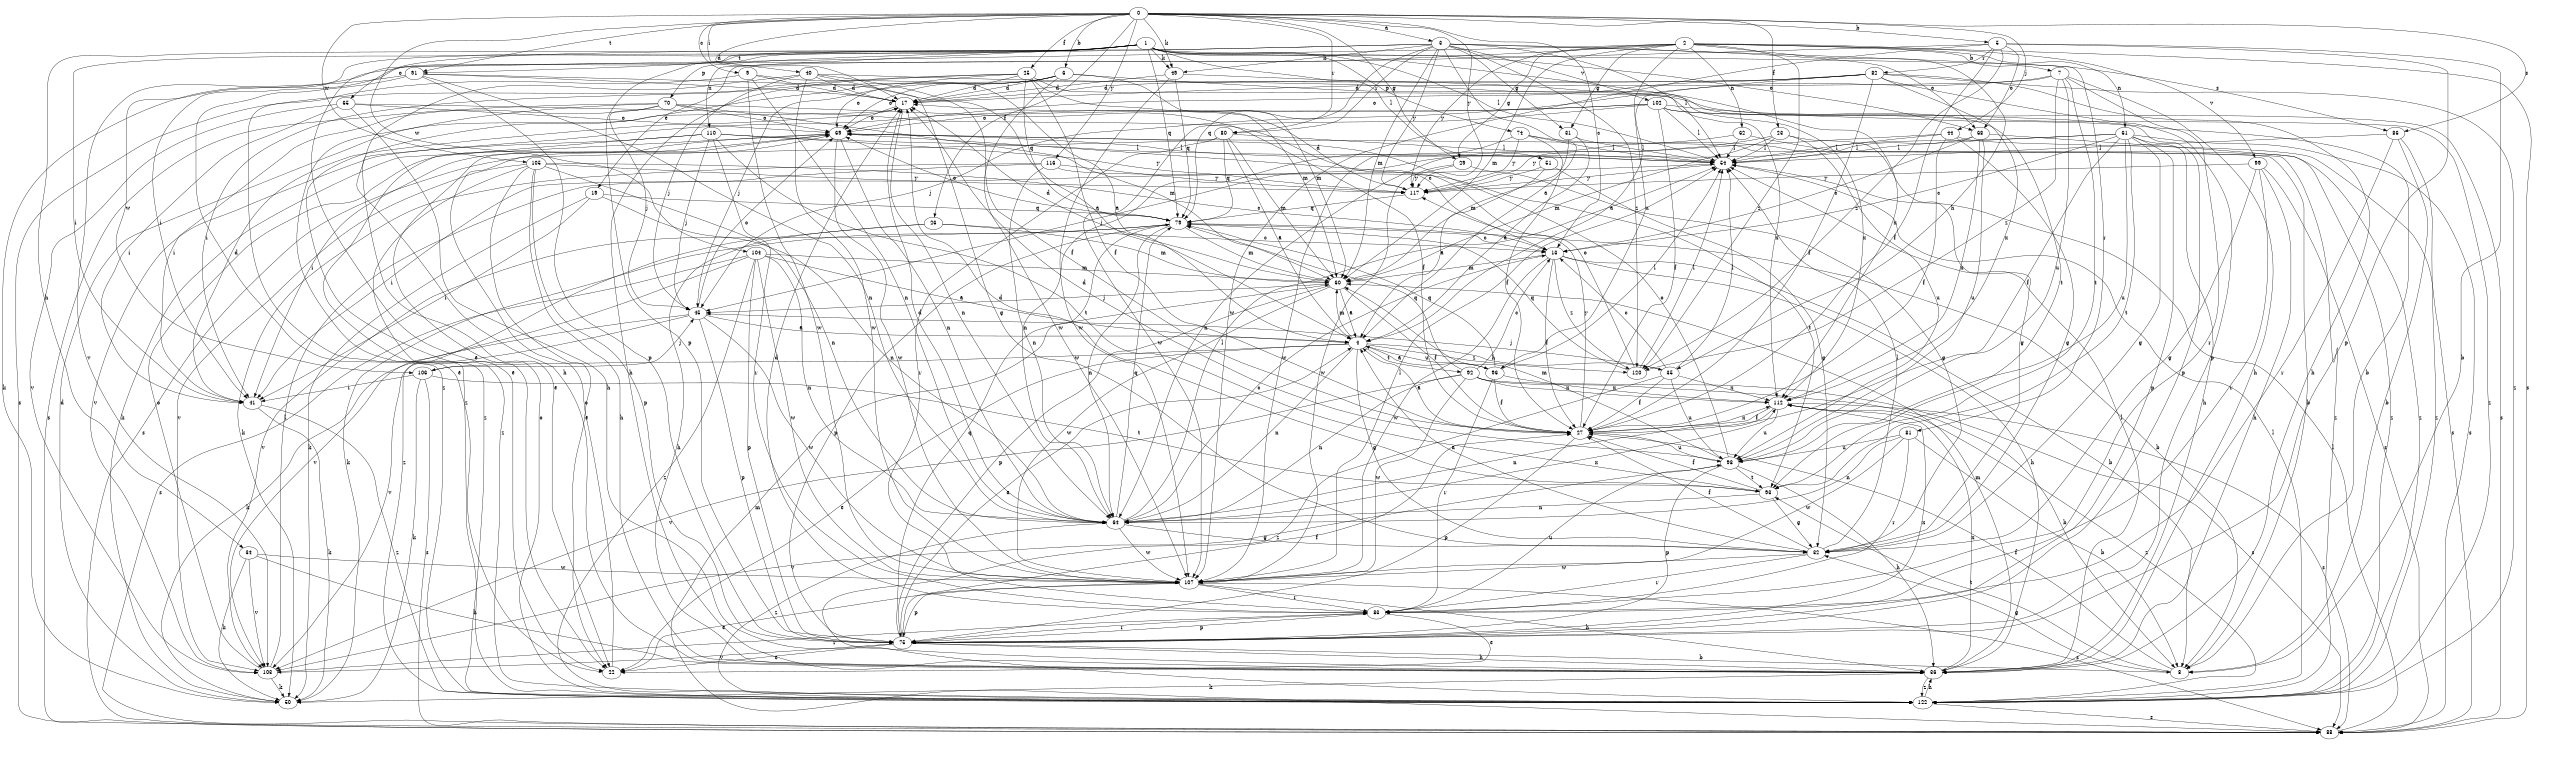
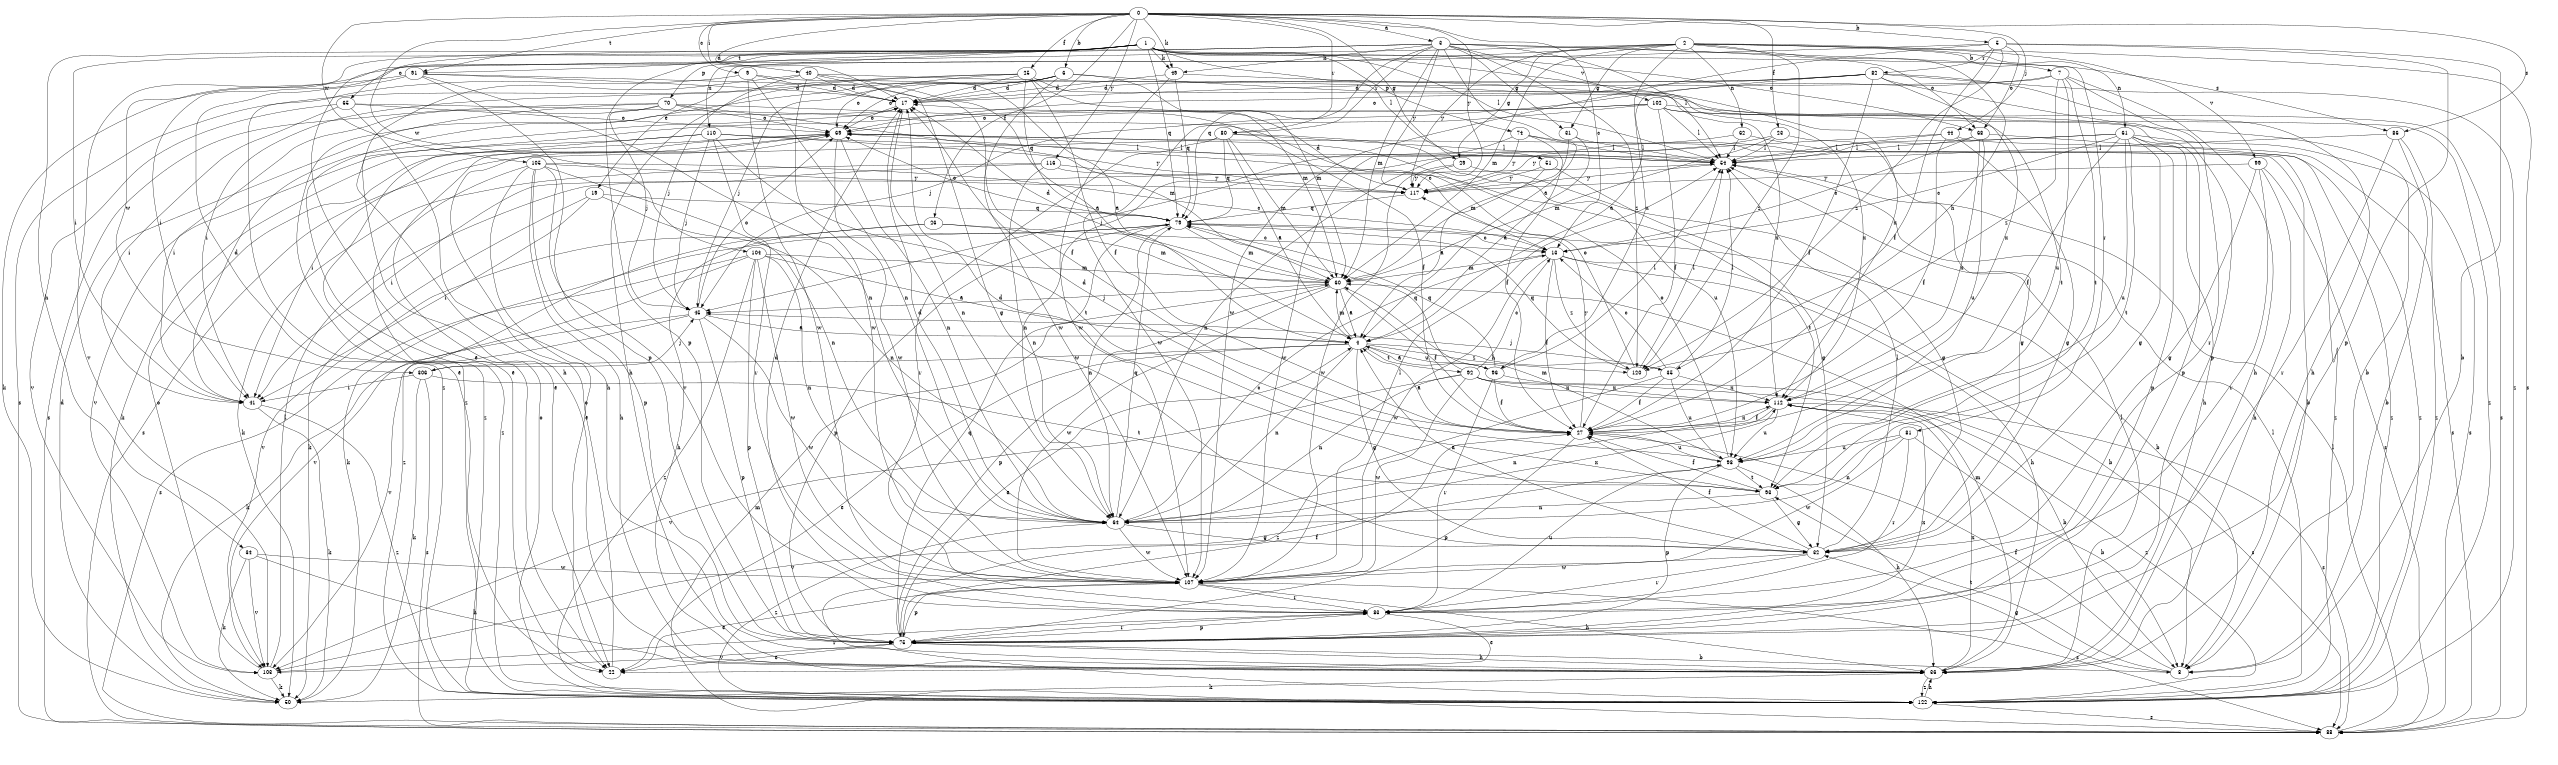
(1357, 267) -> none
(1938, 307) -> (1547, 198)
(225, 338) -> (836, 569)
(423, 373) -> (423, 373)
